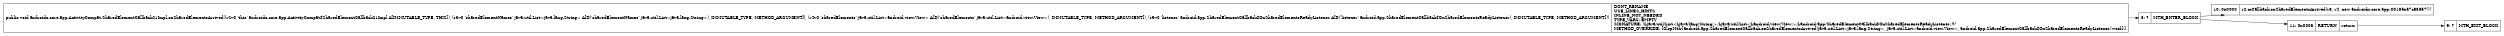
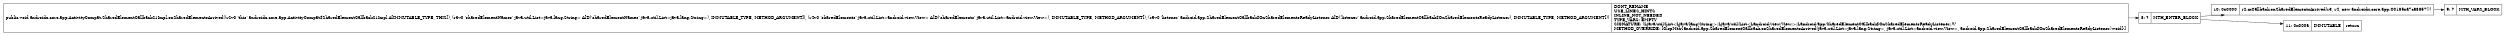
(2327, 26) -> (2327, 26)
(2399, 26) -> (2437, 10)
(2479, 26) -> (2479, 10)
